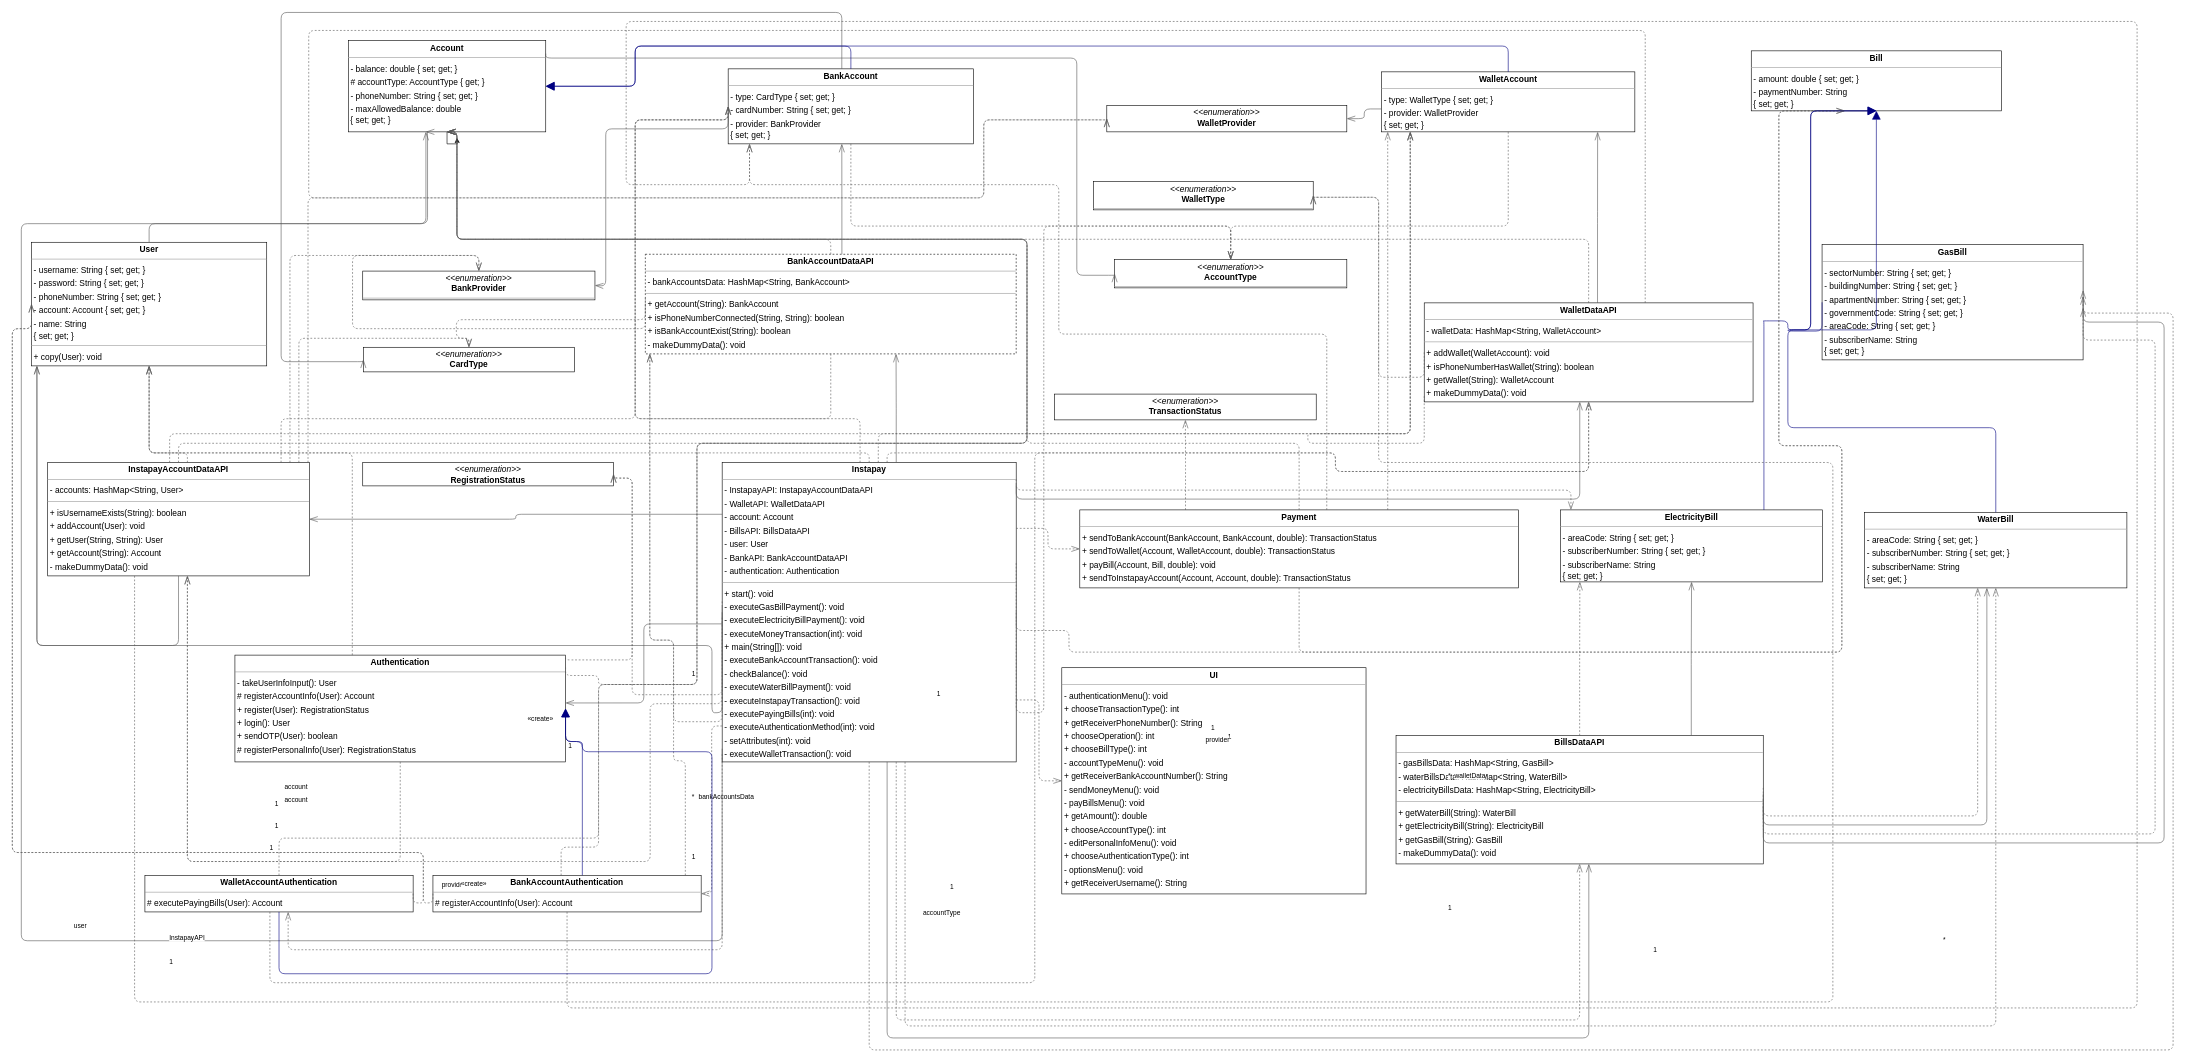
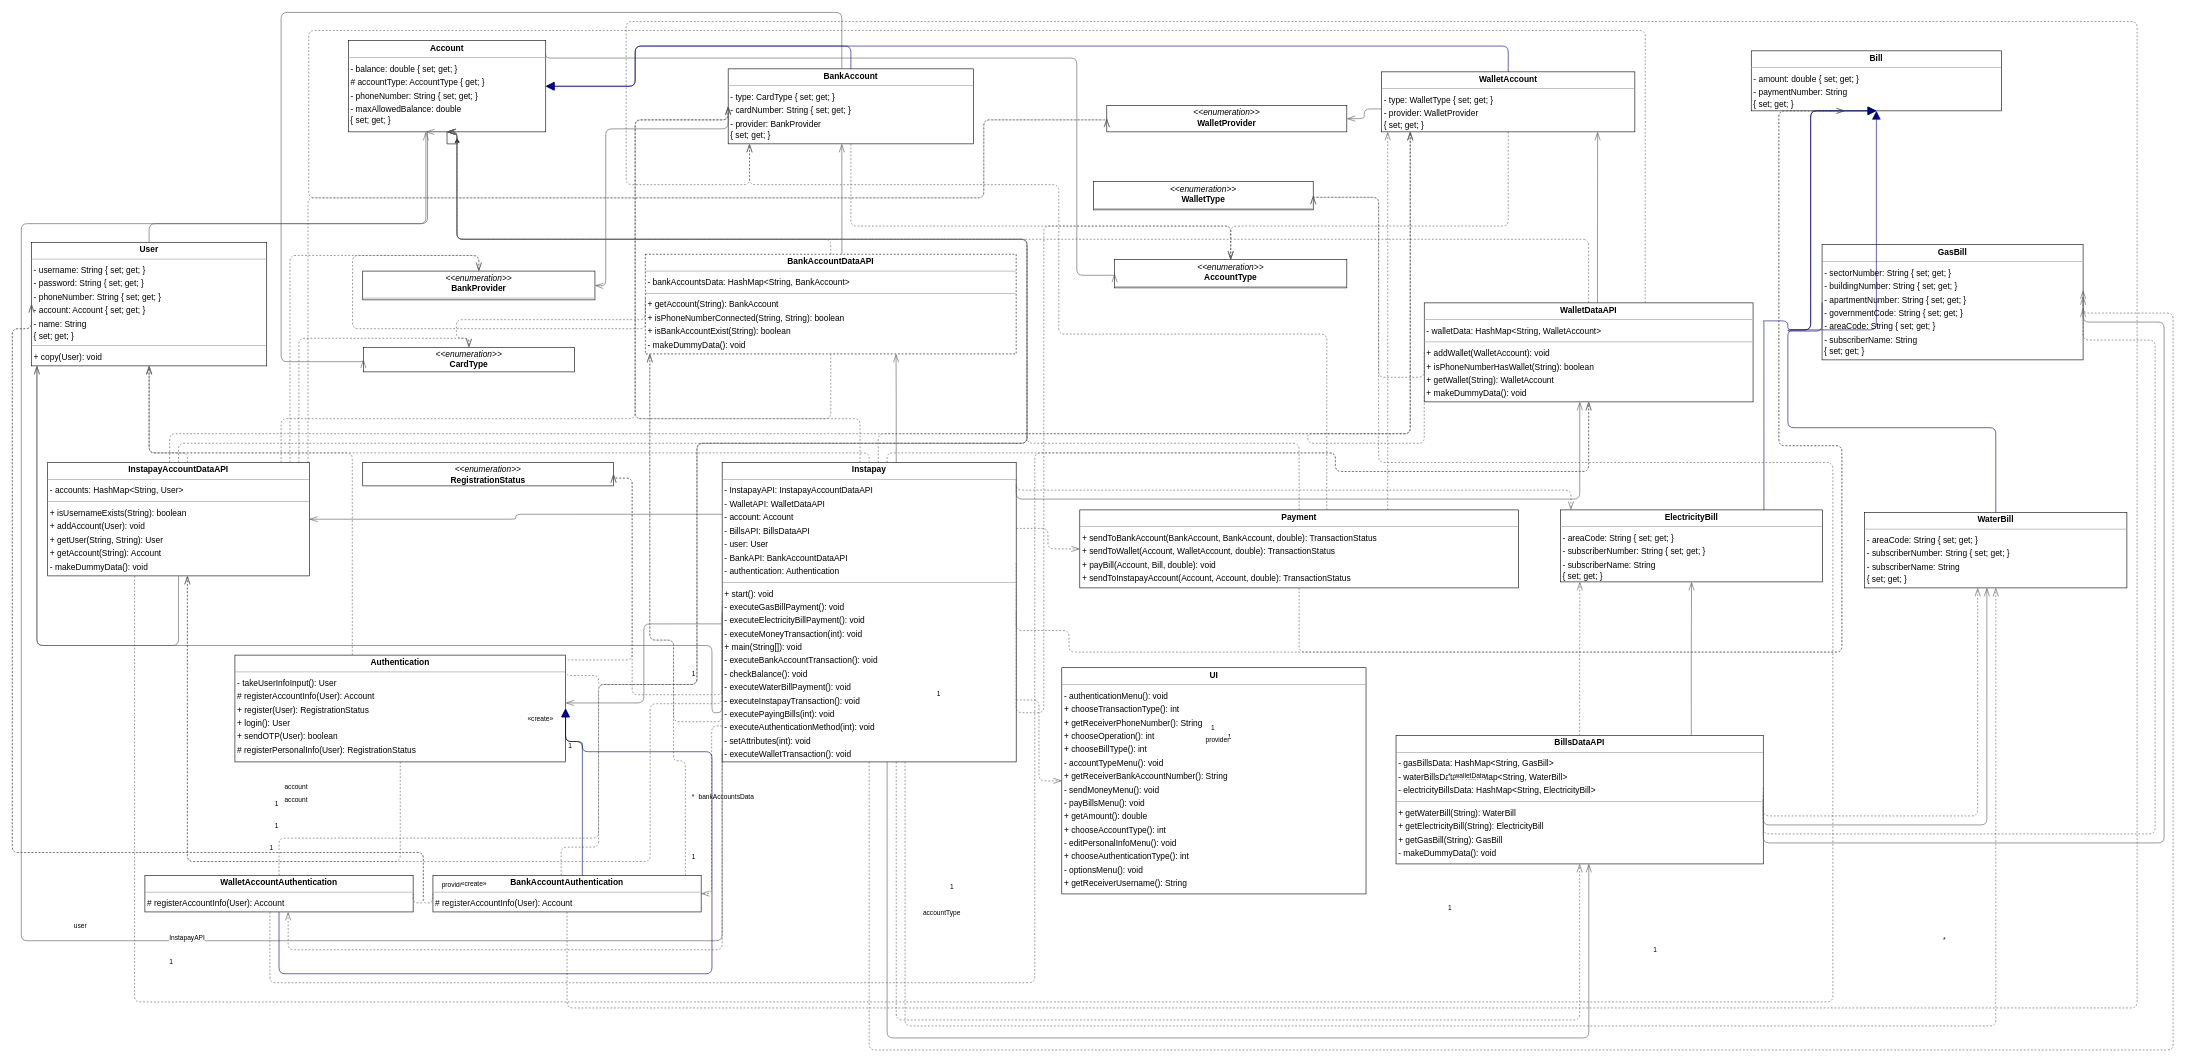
(1185, 407) -> none
(1185, 466) -> none
(220, 885) -> (225, 885)
